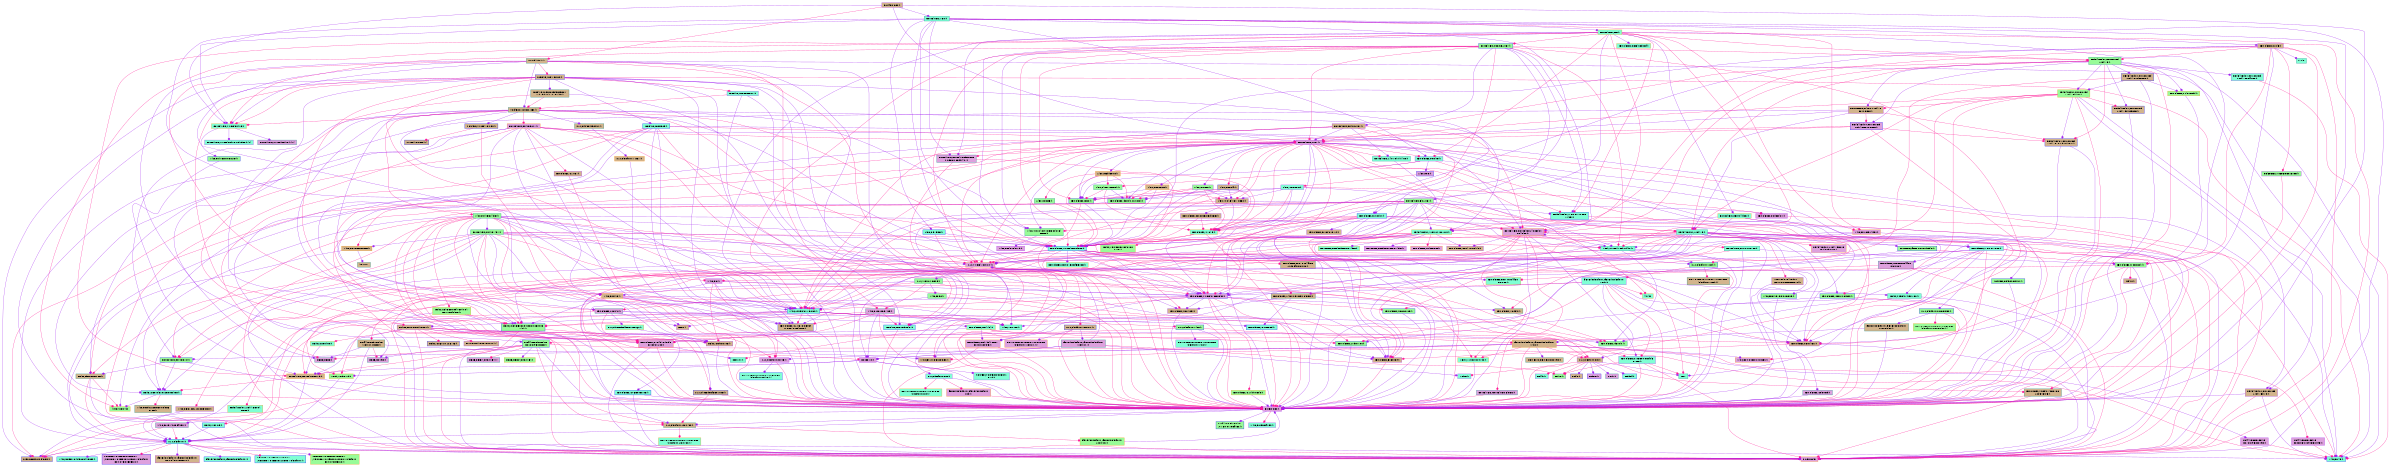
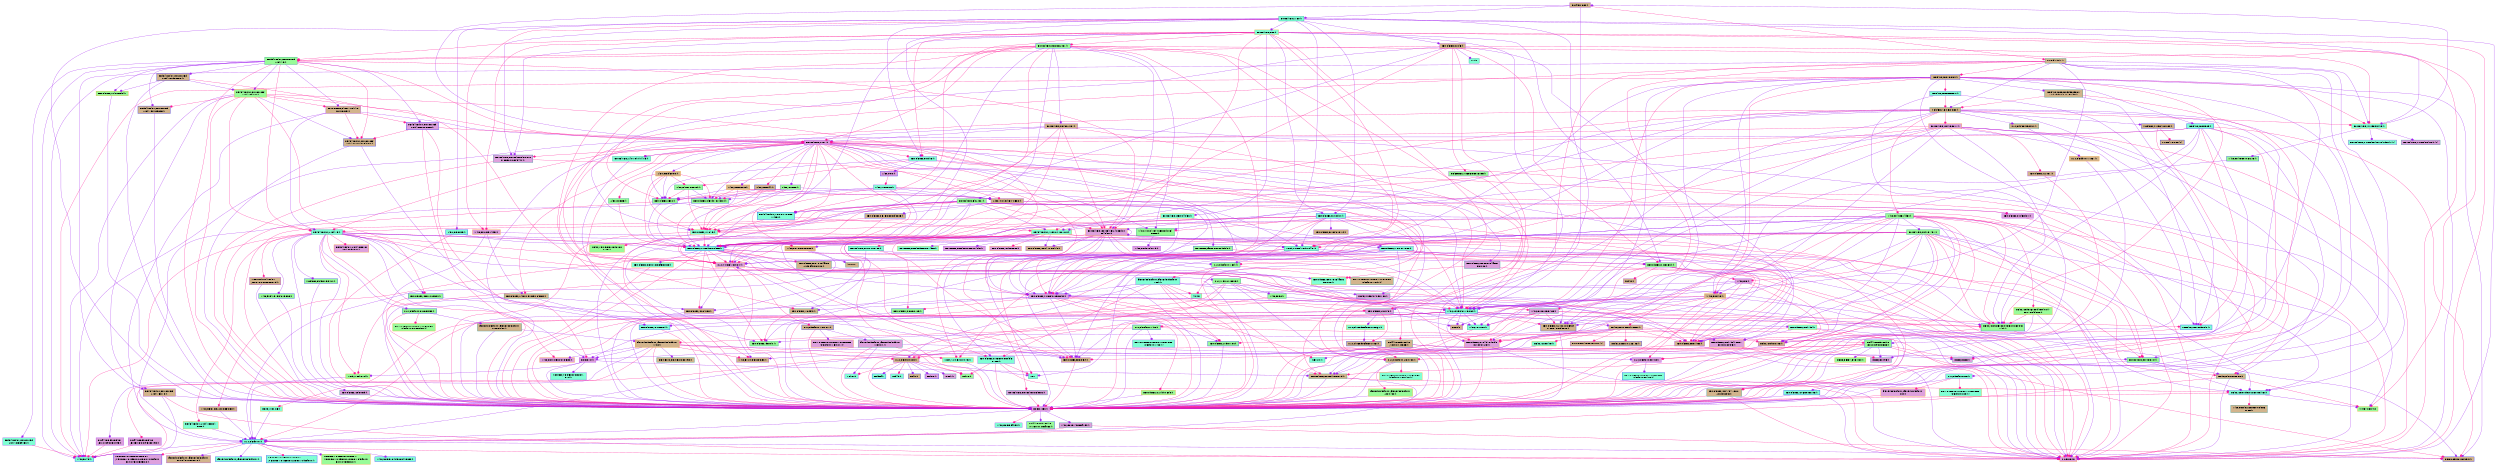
(498, 13) -> (2086, 11)
(1634, 46) -> none
(1201, 216) -> (885, 216)
(1904, 296) -> (1373, 296)
(483, 360) -> none
(306, 376) -> (1328, 376)
(2043, 393) -> (1724, 393)
(980, 417) -> (1231, 404)
(213, 425) -> (271, 409)
